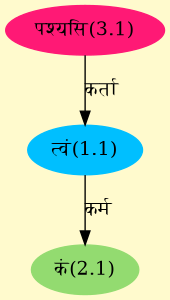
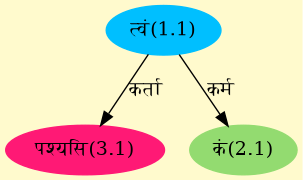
(85, 83) -> (128, 84)
